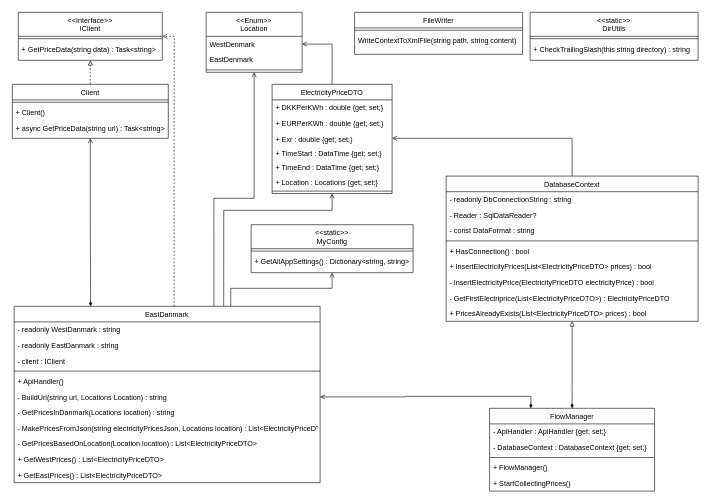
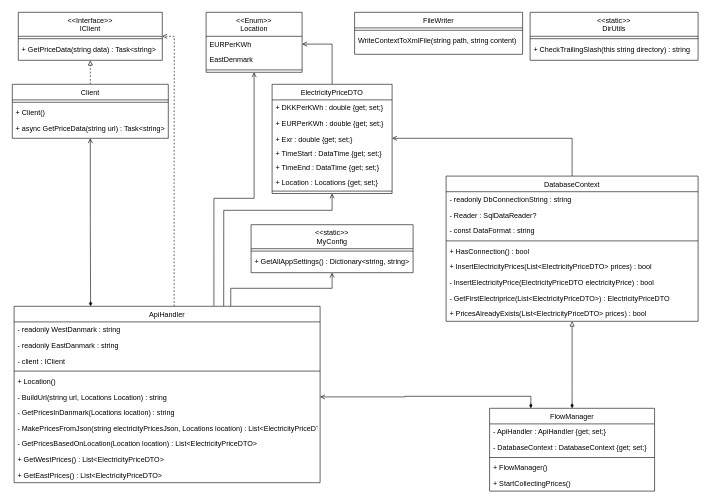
(232, 44) -> (228, 44)
(167, 314) -> (167, 314)
(43, 382) -> (40, 382)
